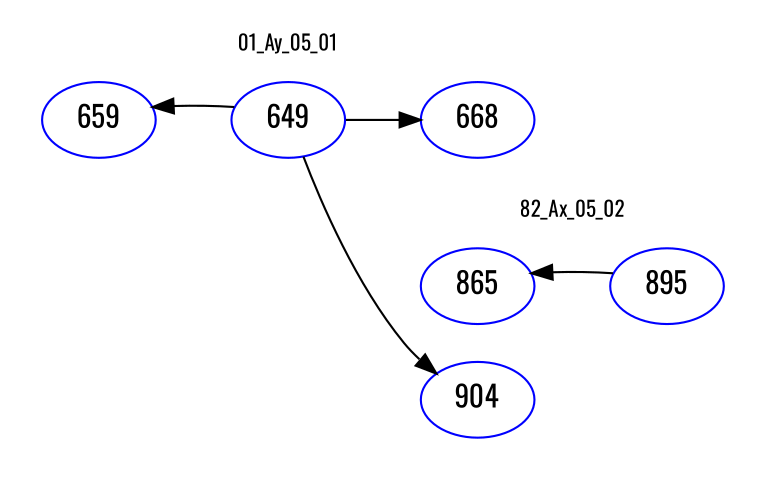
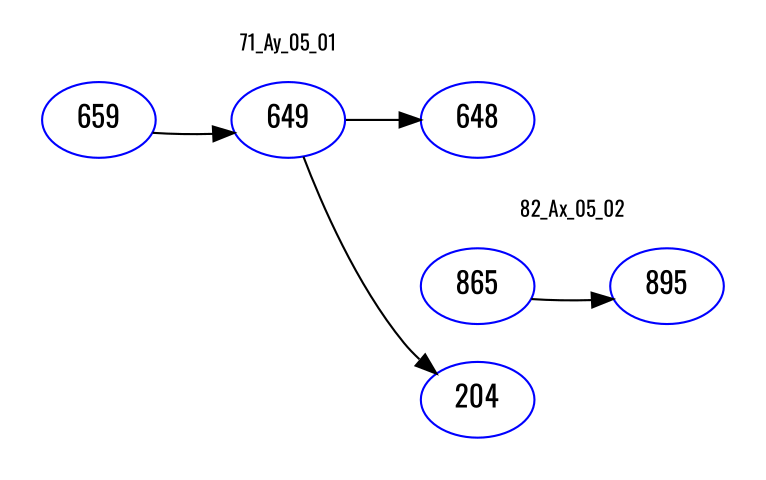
(288, 45) -> (288, 45)
(204, 106) -> (183, 134)
(478, 120) -> (478, 120)
(583, 272) -> (562, 300)
(478, 400) -> (478, 400)
